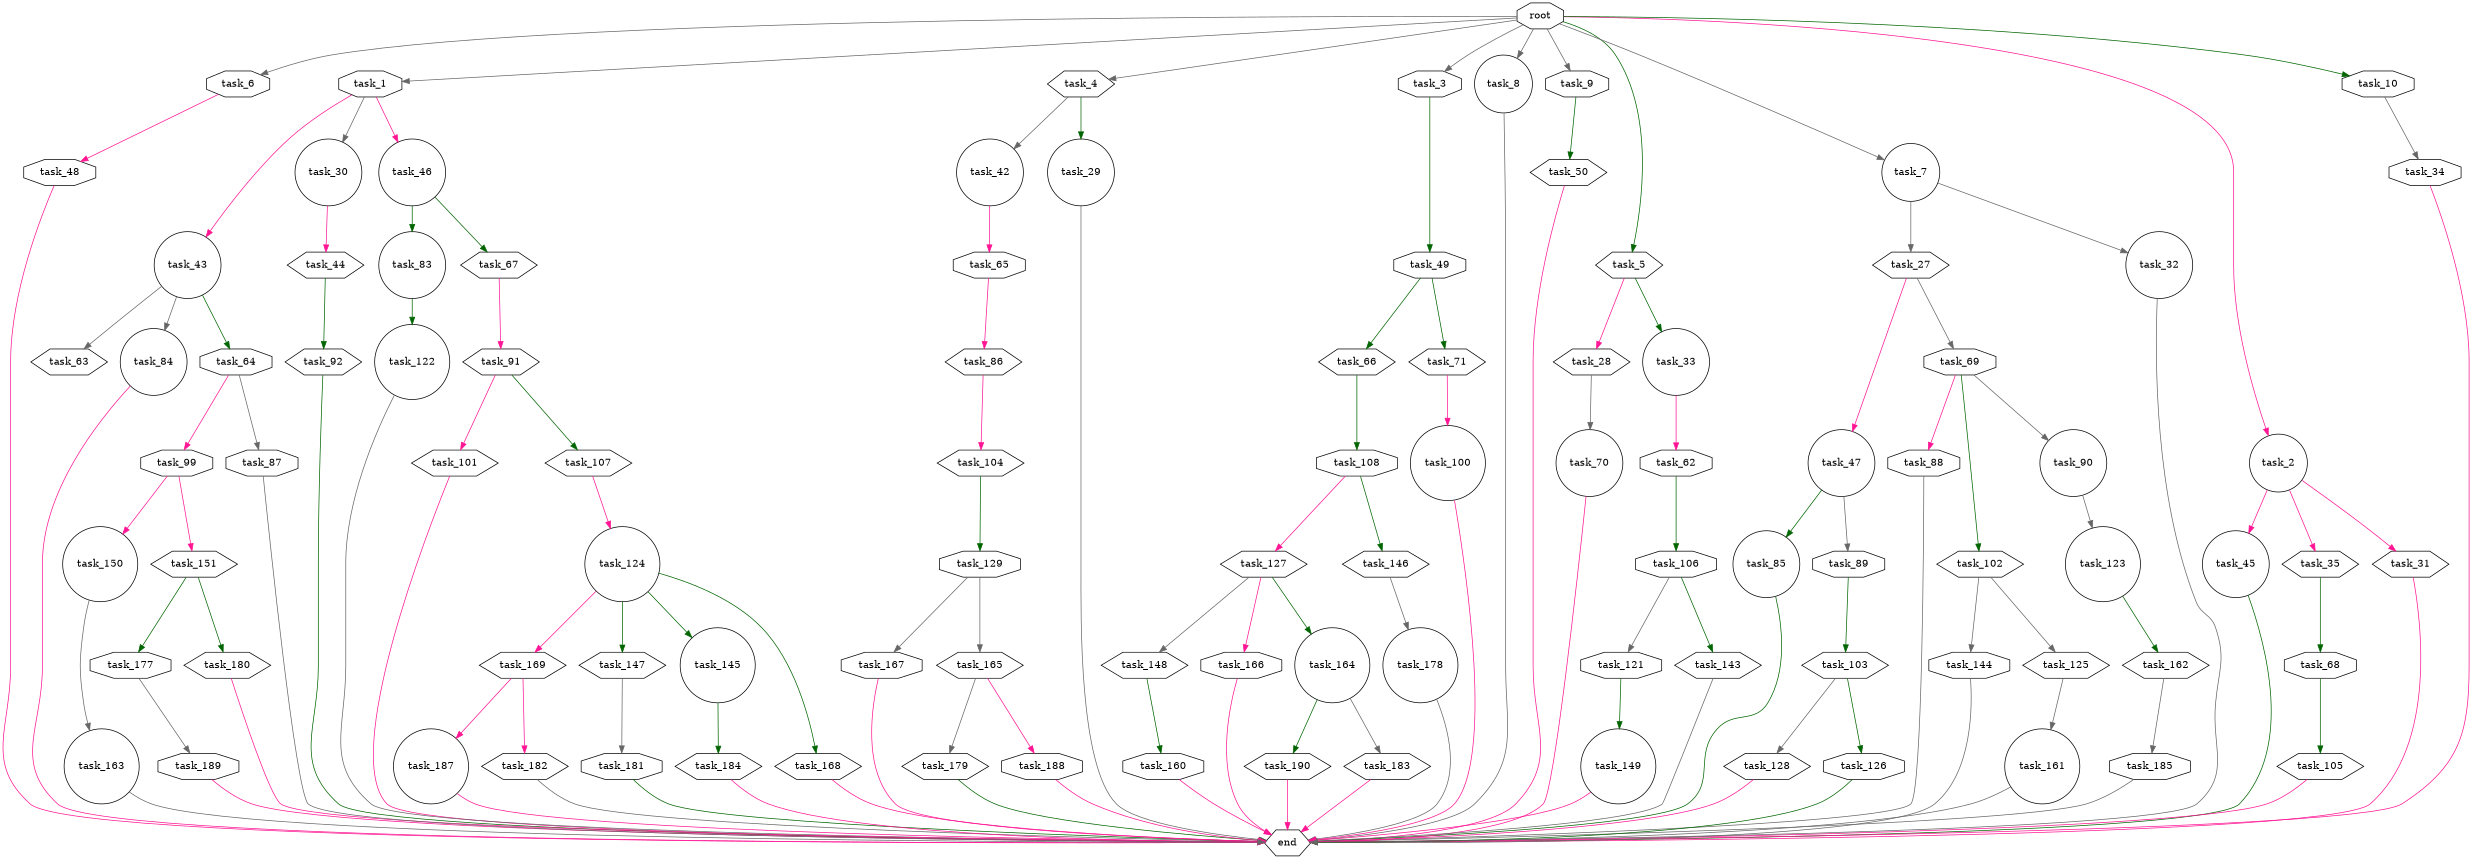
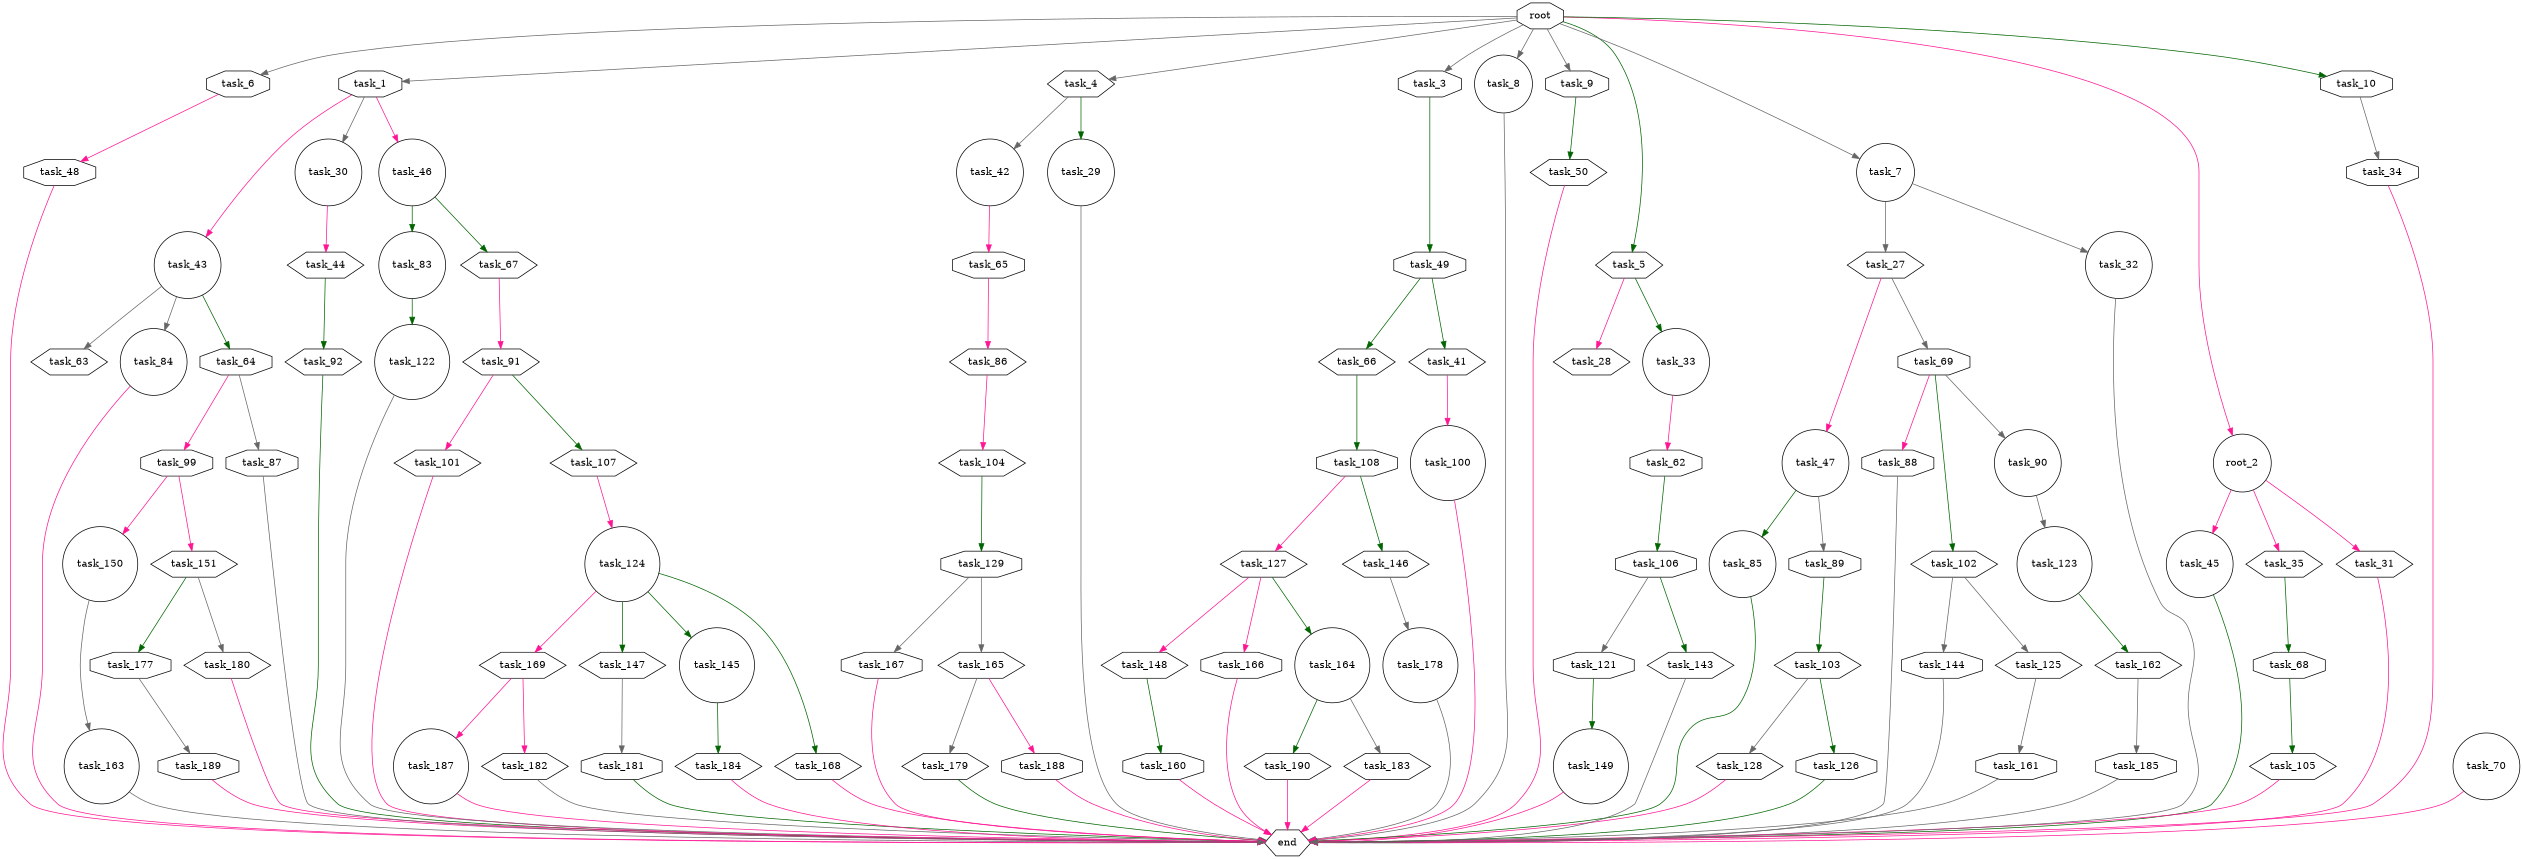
(1447, 362) -> (1447, 362)
(1591, 399) -> none
(2278, 463) -> (2242, 463)
(210, 611) -> (210, 611)
(1207, 612) -> (1207, 612)
(2042, 766) -> (2016, 766)
